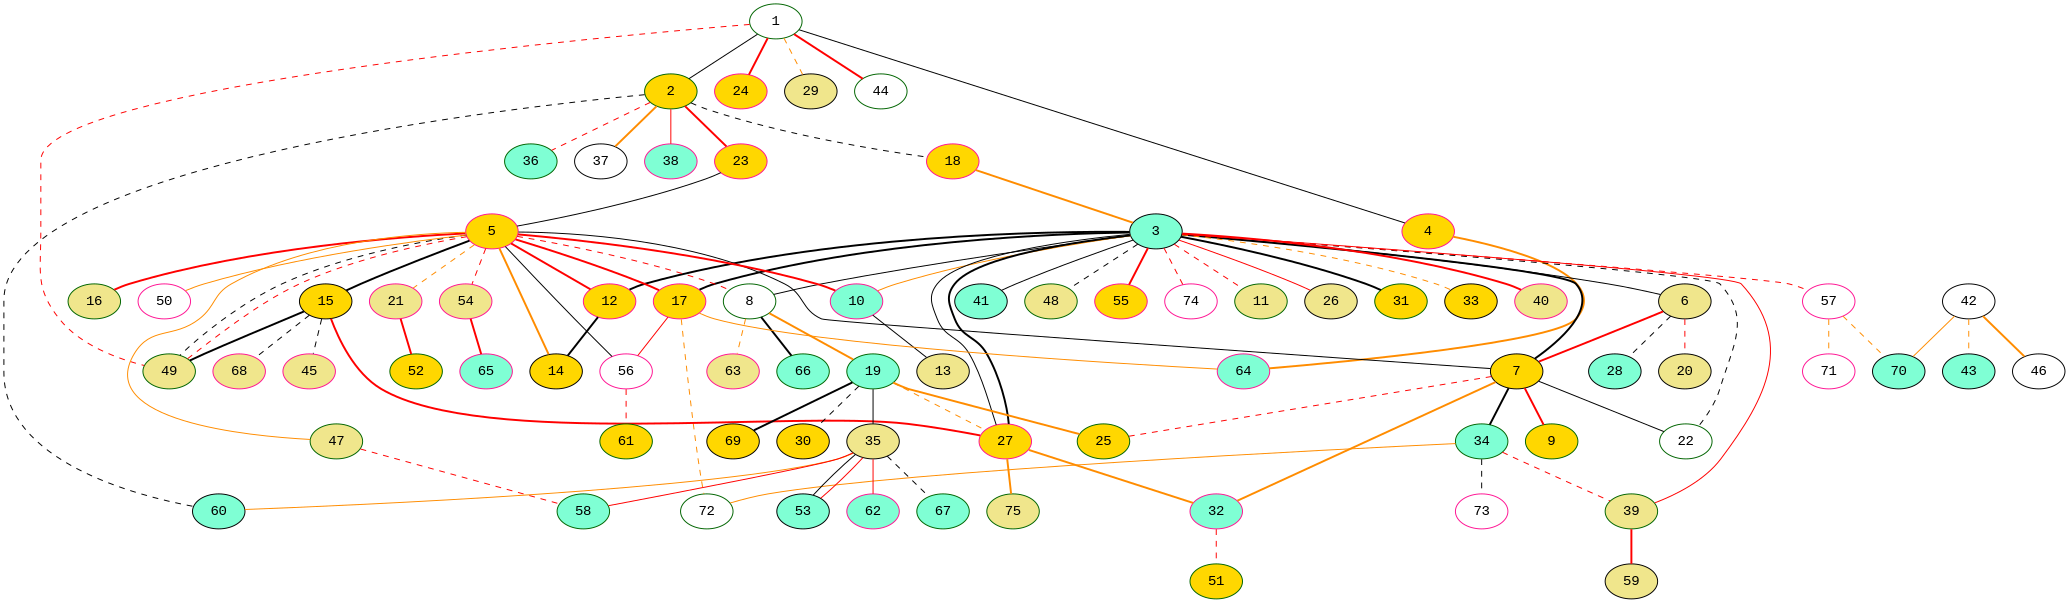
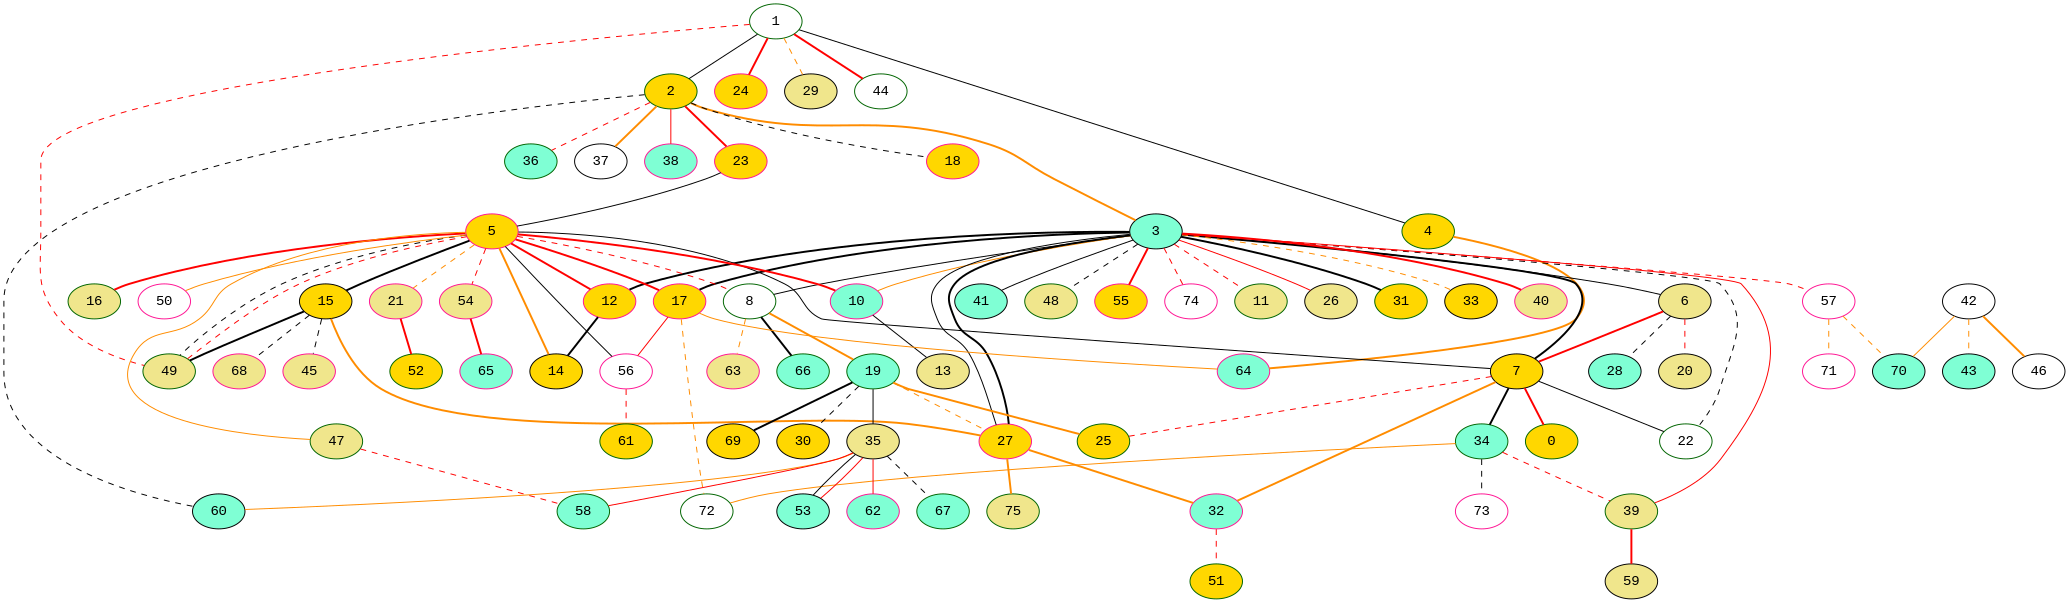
(1054, 196) -> (922, 129)
(1428, 231) -> (1428, 231)
(635, 424) -> (635, 424)
(1552, 441) -> (1552, 441)
